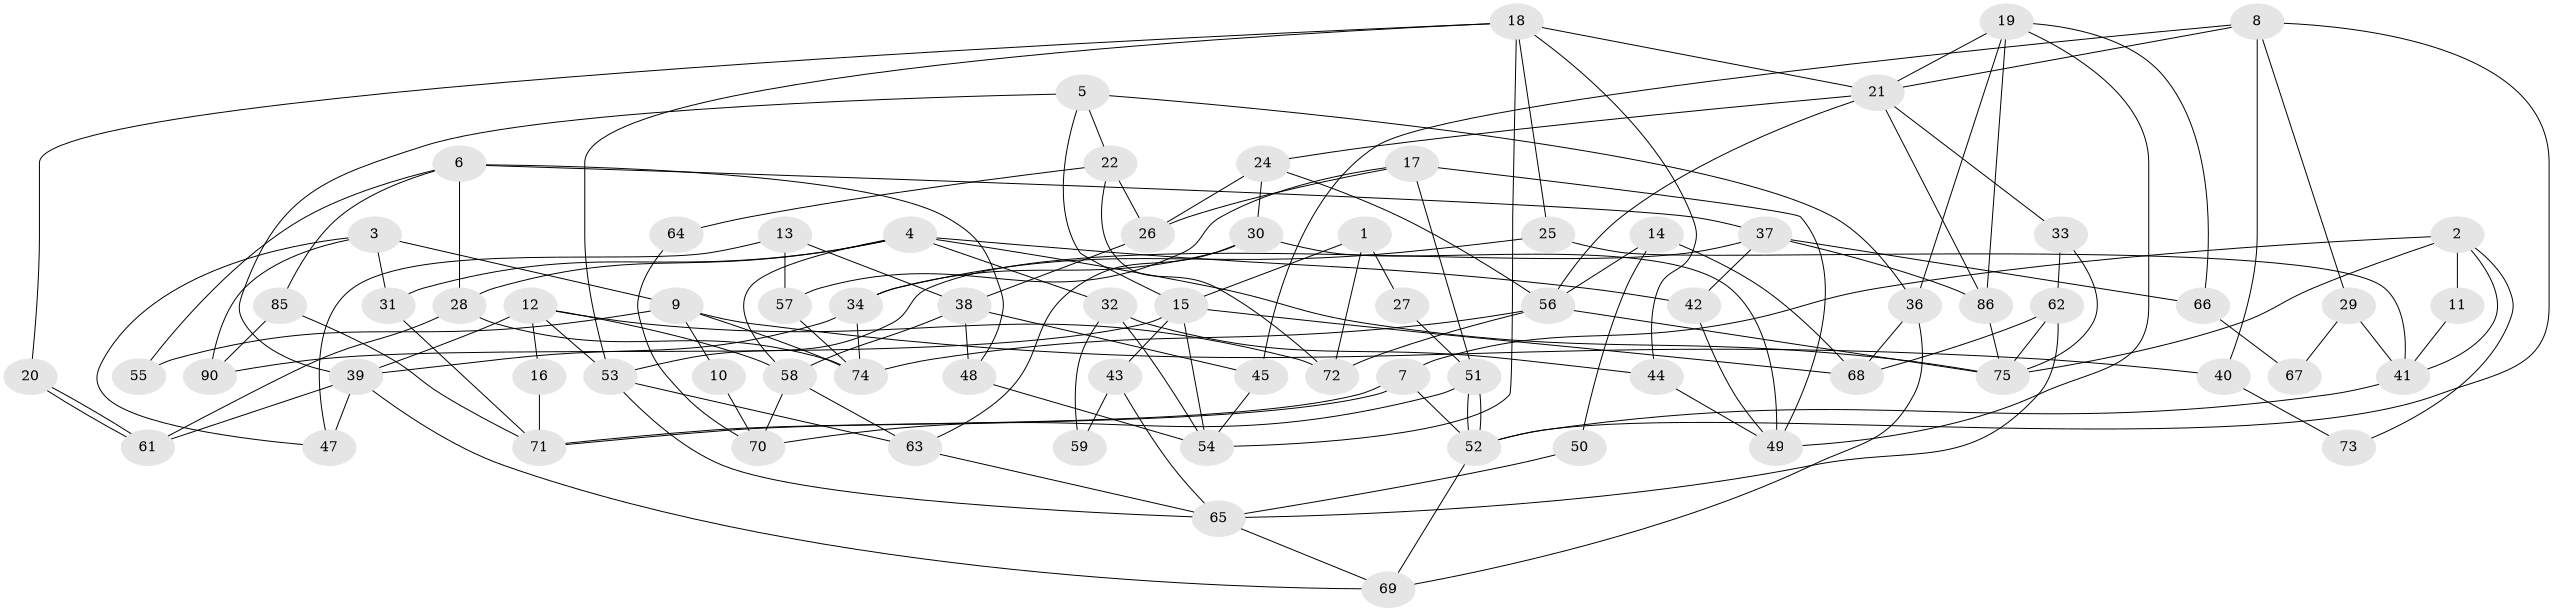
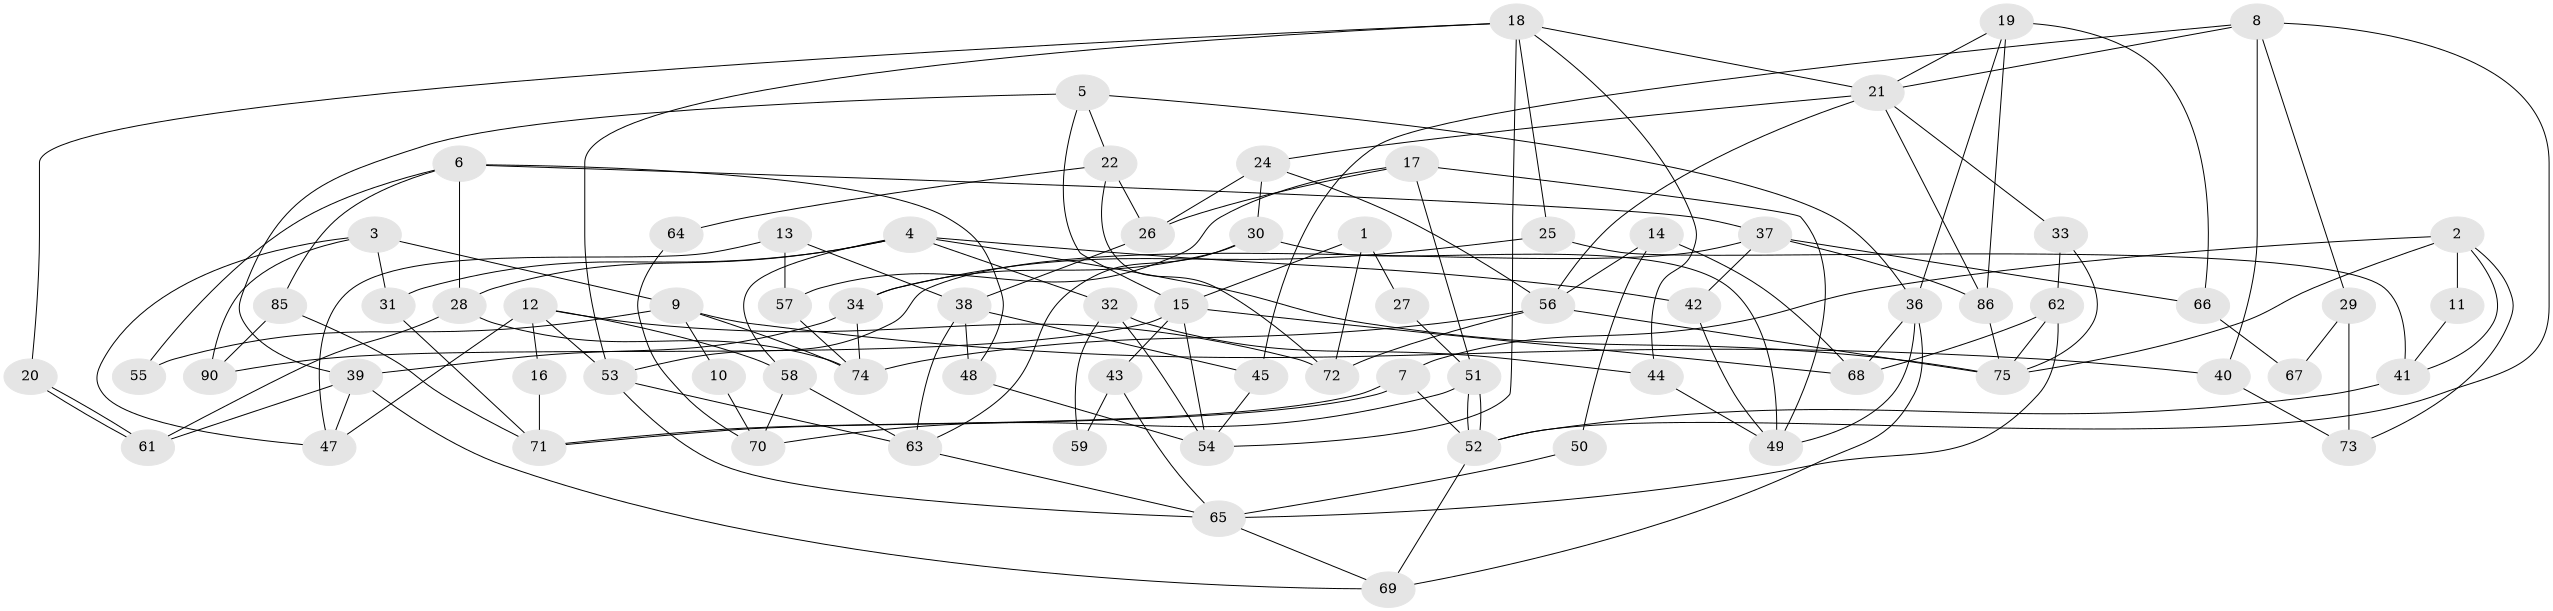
(2142, 338) -> (1886, 401)
(2376, 341) -> (2349, 377)
(870, 342) -> (929, 374)
(445, 343) -> (430, 377)
